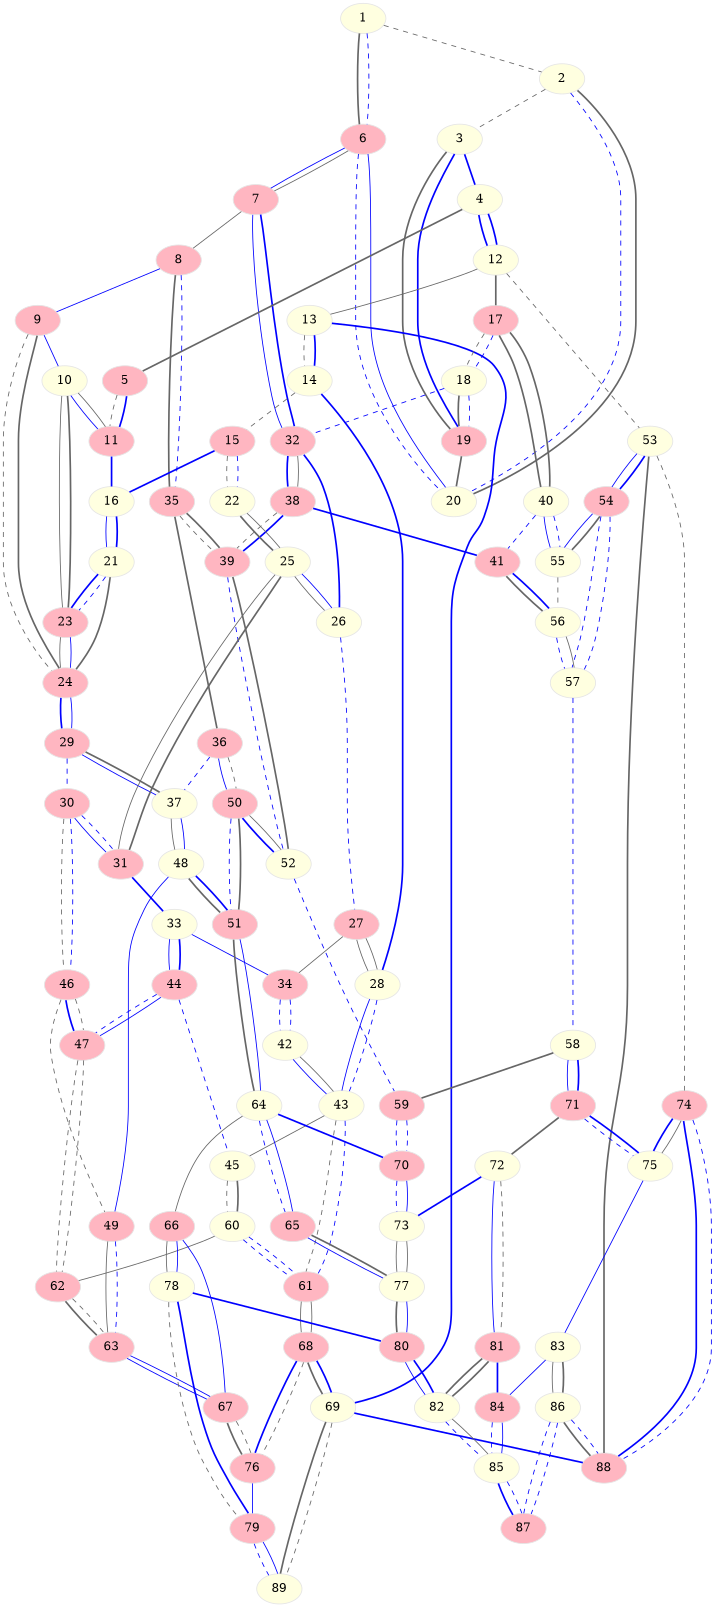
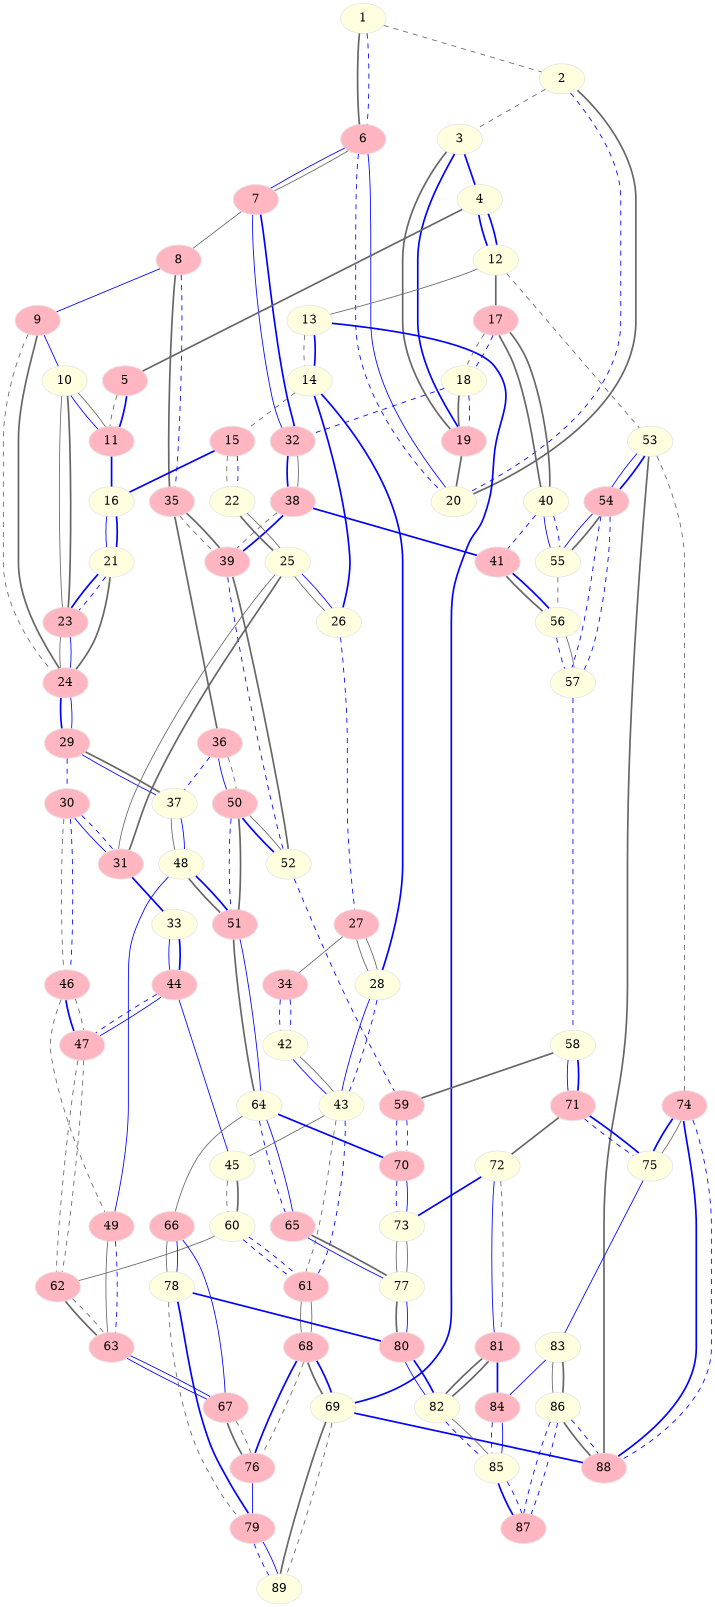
(334, 528) -> (342, 500)
(228, 954) -> none
(203, 1075) -> (203, 1075)
